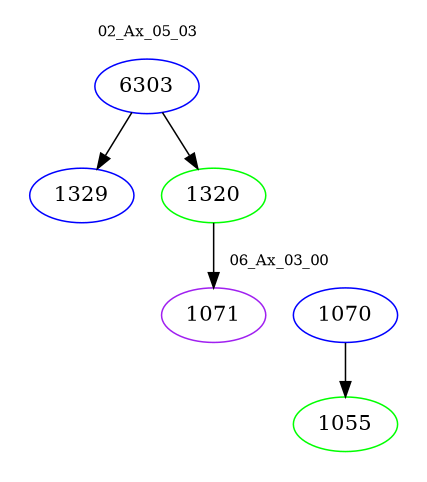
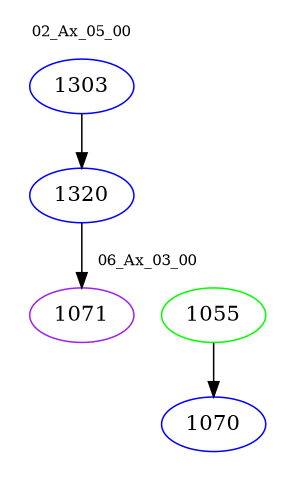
(148, 33) -> (82, 33)
(147, 86) -> (82, 86)
(82, 195) -> none
(214, 195) -> (82, 195)
(345, 362) -> (214, 362)
